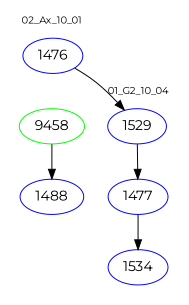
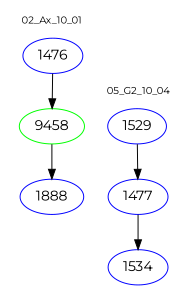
(106, 91) -> (52, 86)
(139, 92) -> (139, 92)
(52, 197) -> (52, 197)
